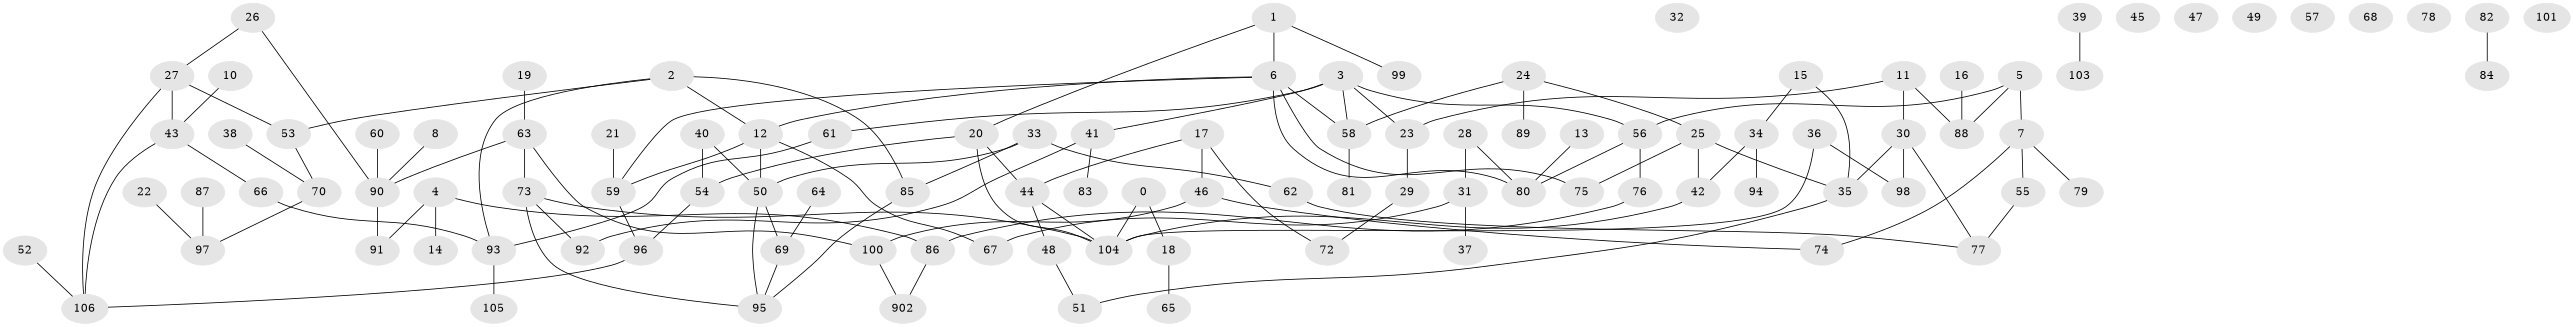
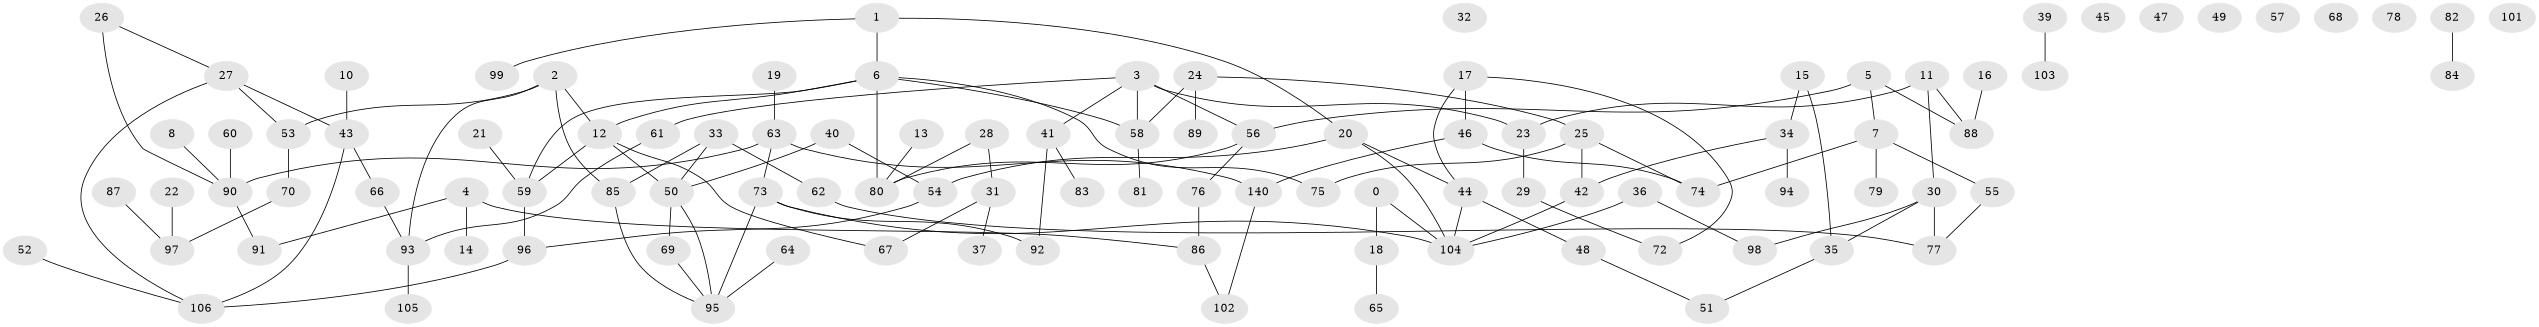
(230, 134) -> none
(1770, 166) -> (1640, 163)
(797, 228) -> (751, 280)
(873, 251) -> (1259, 192)
(903, 309) -> (1225, 309)
